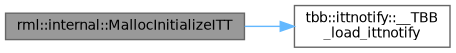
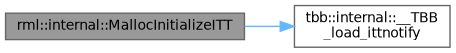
(372, 26) -> (372, 26)
